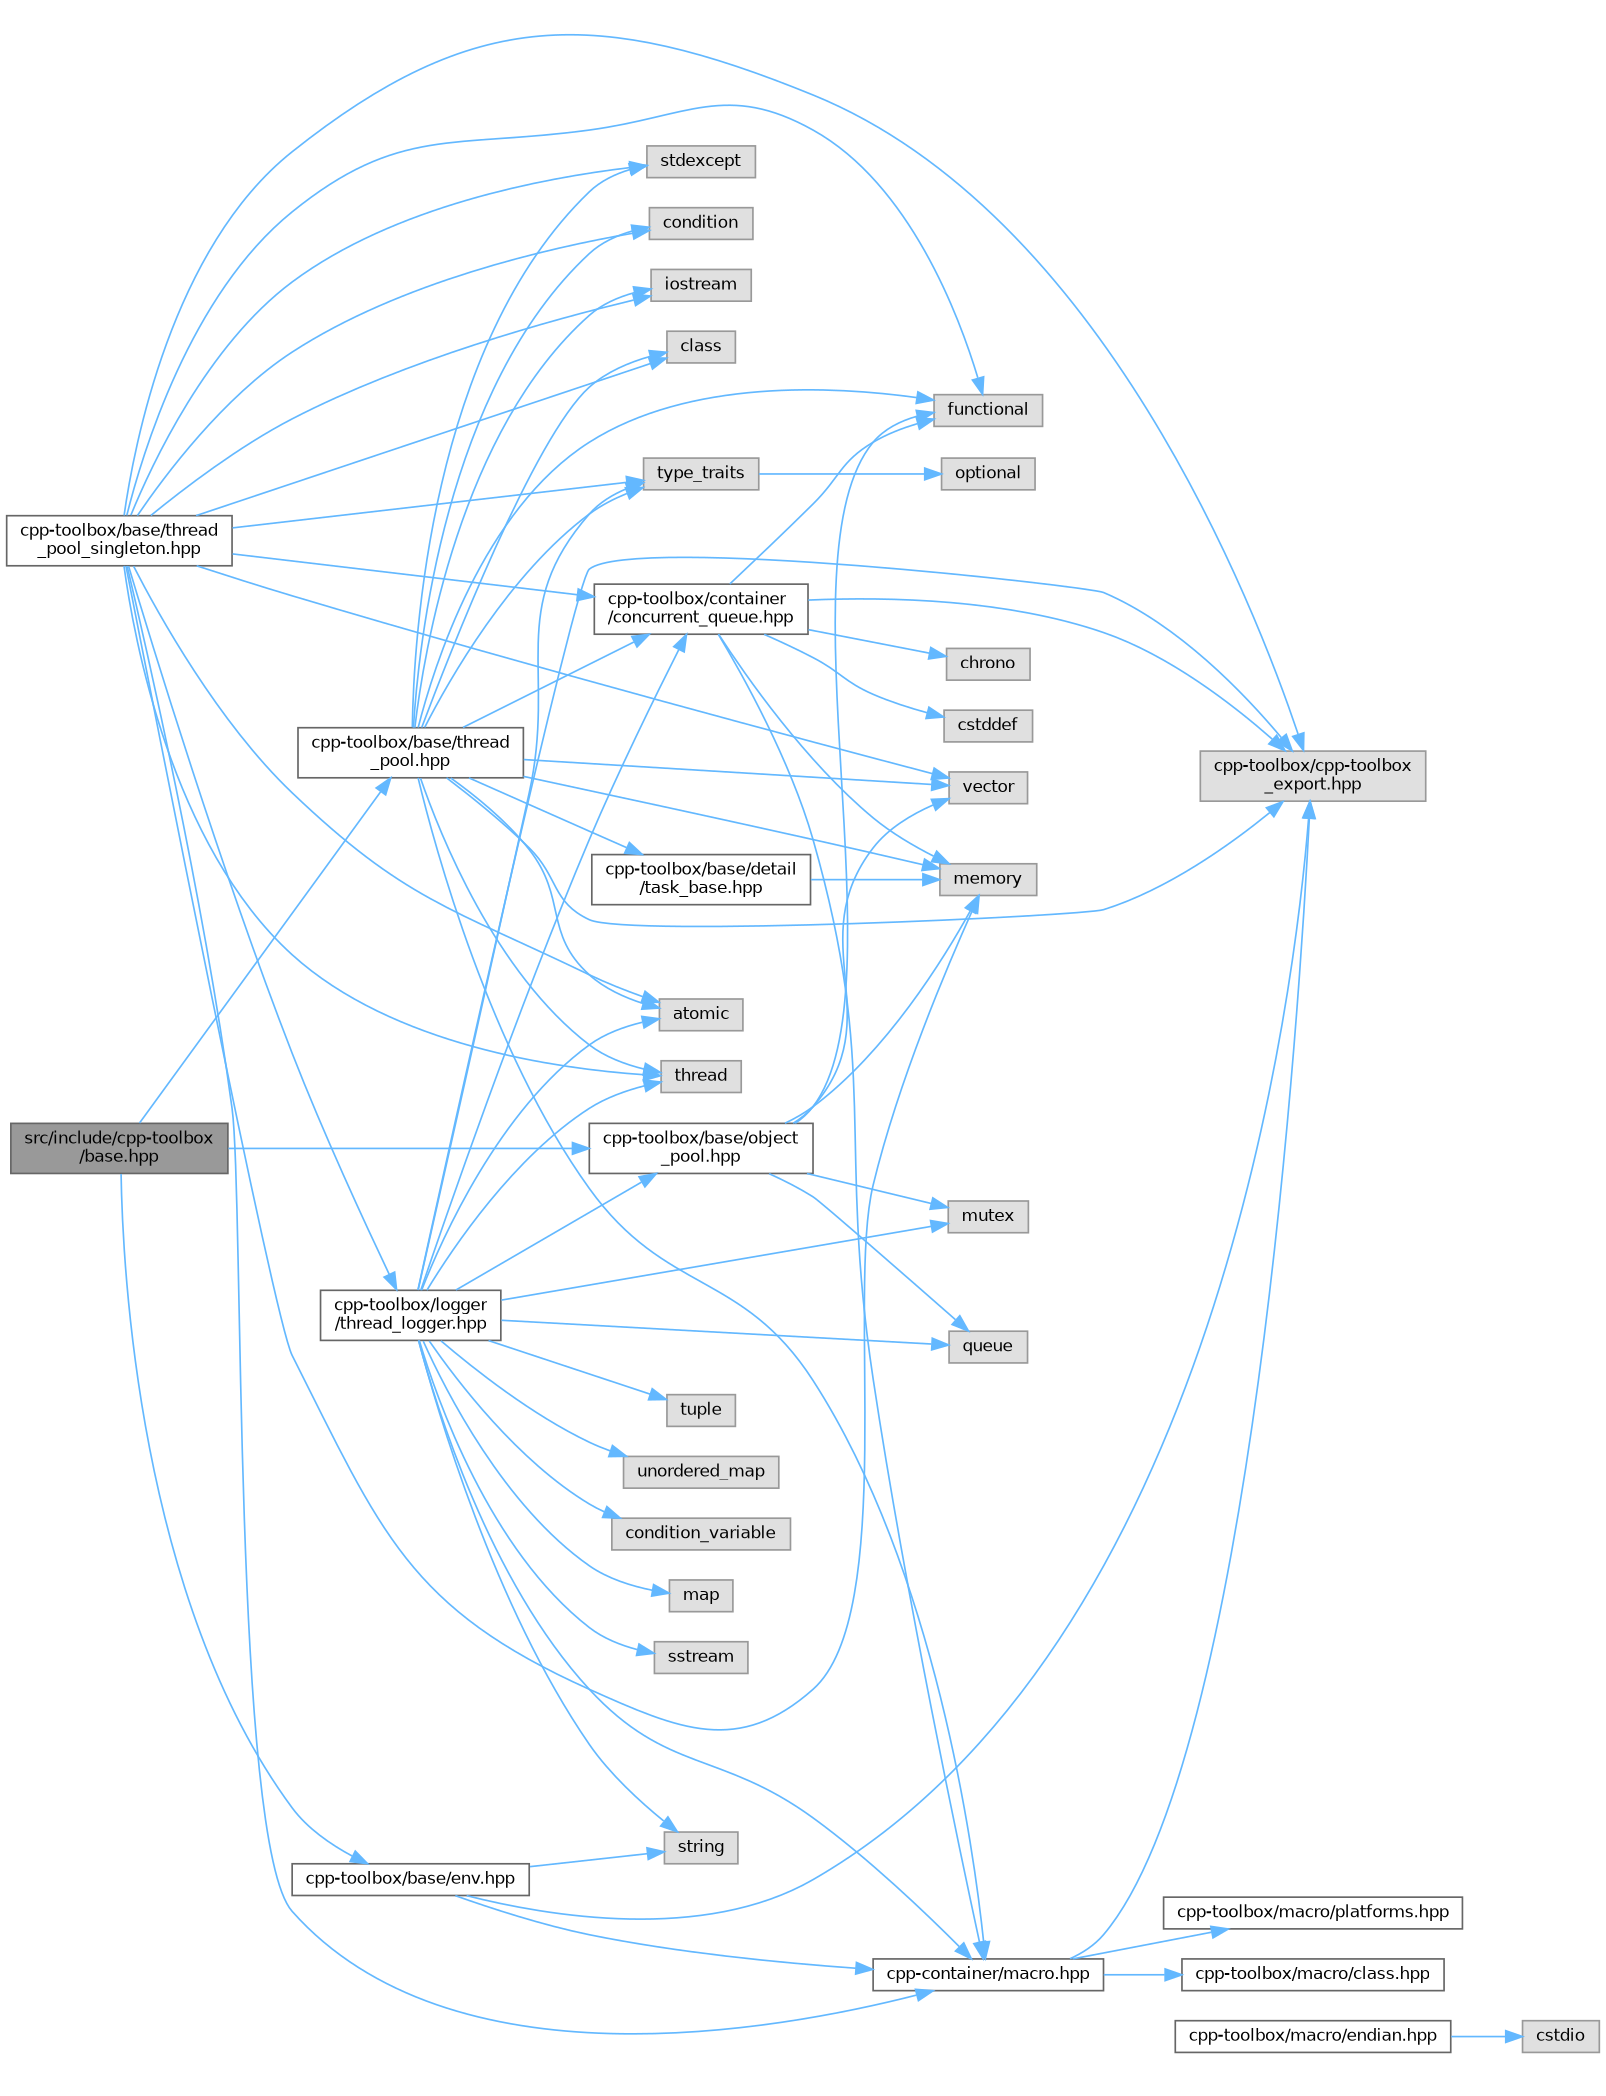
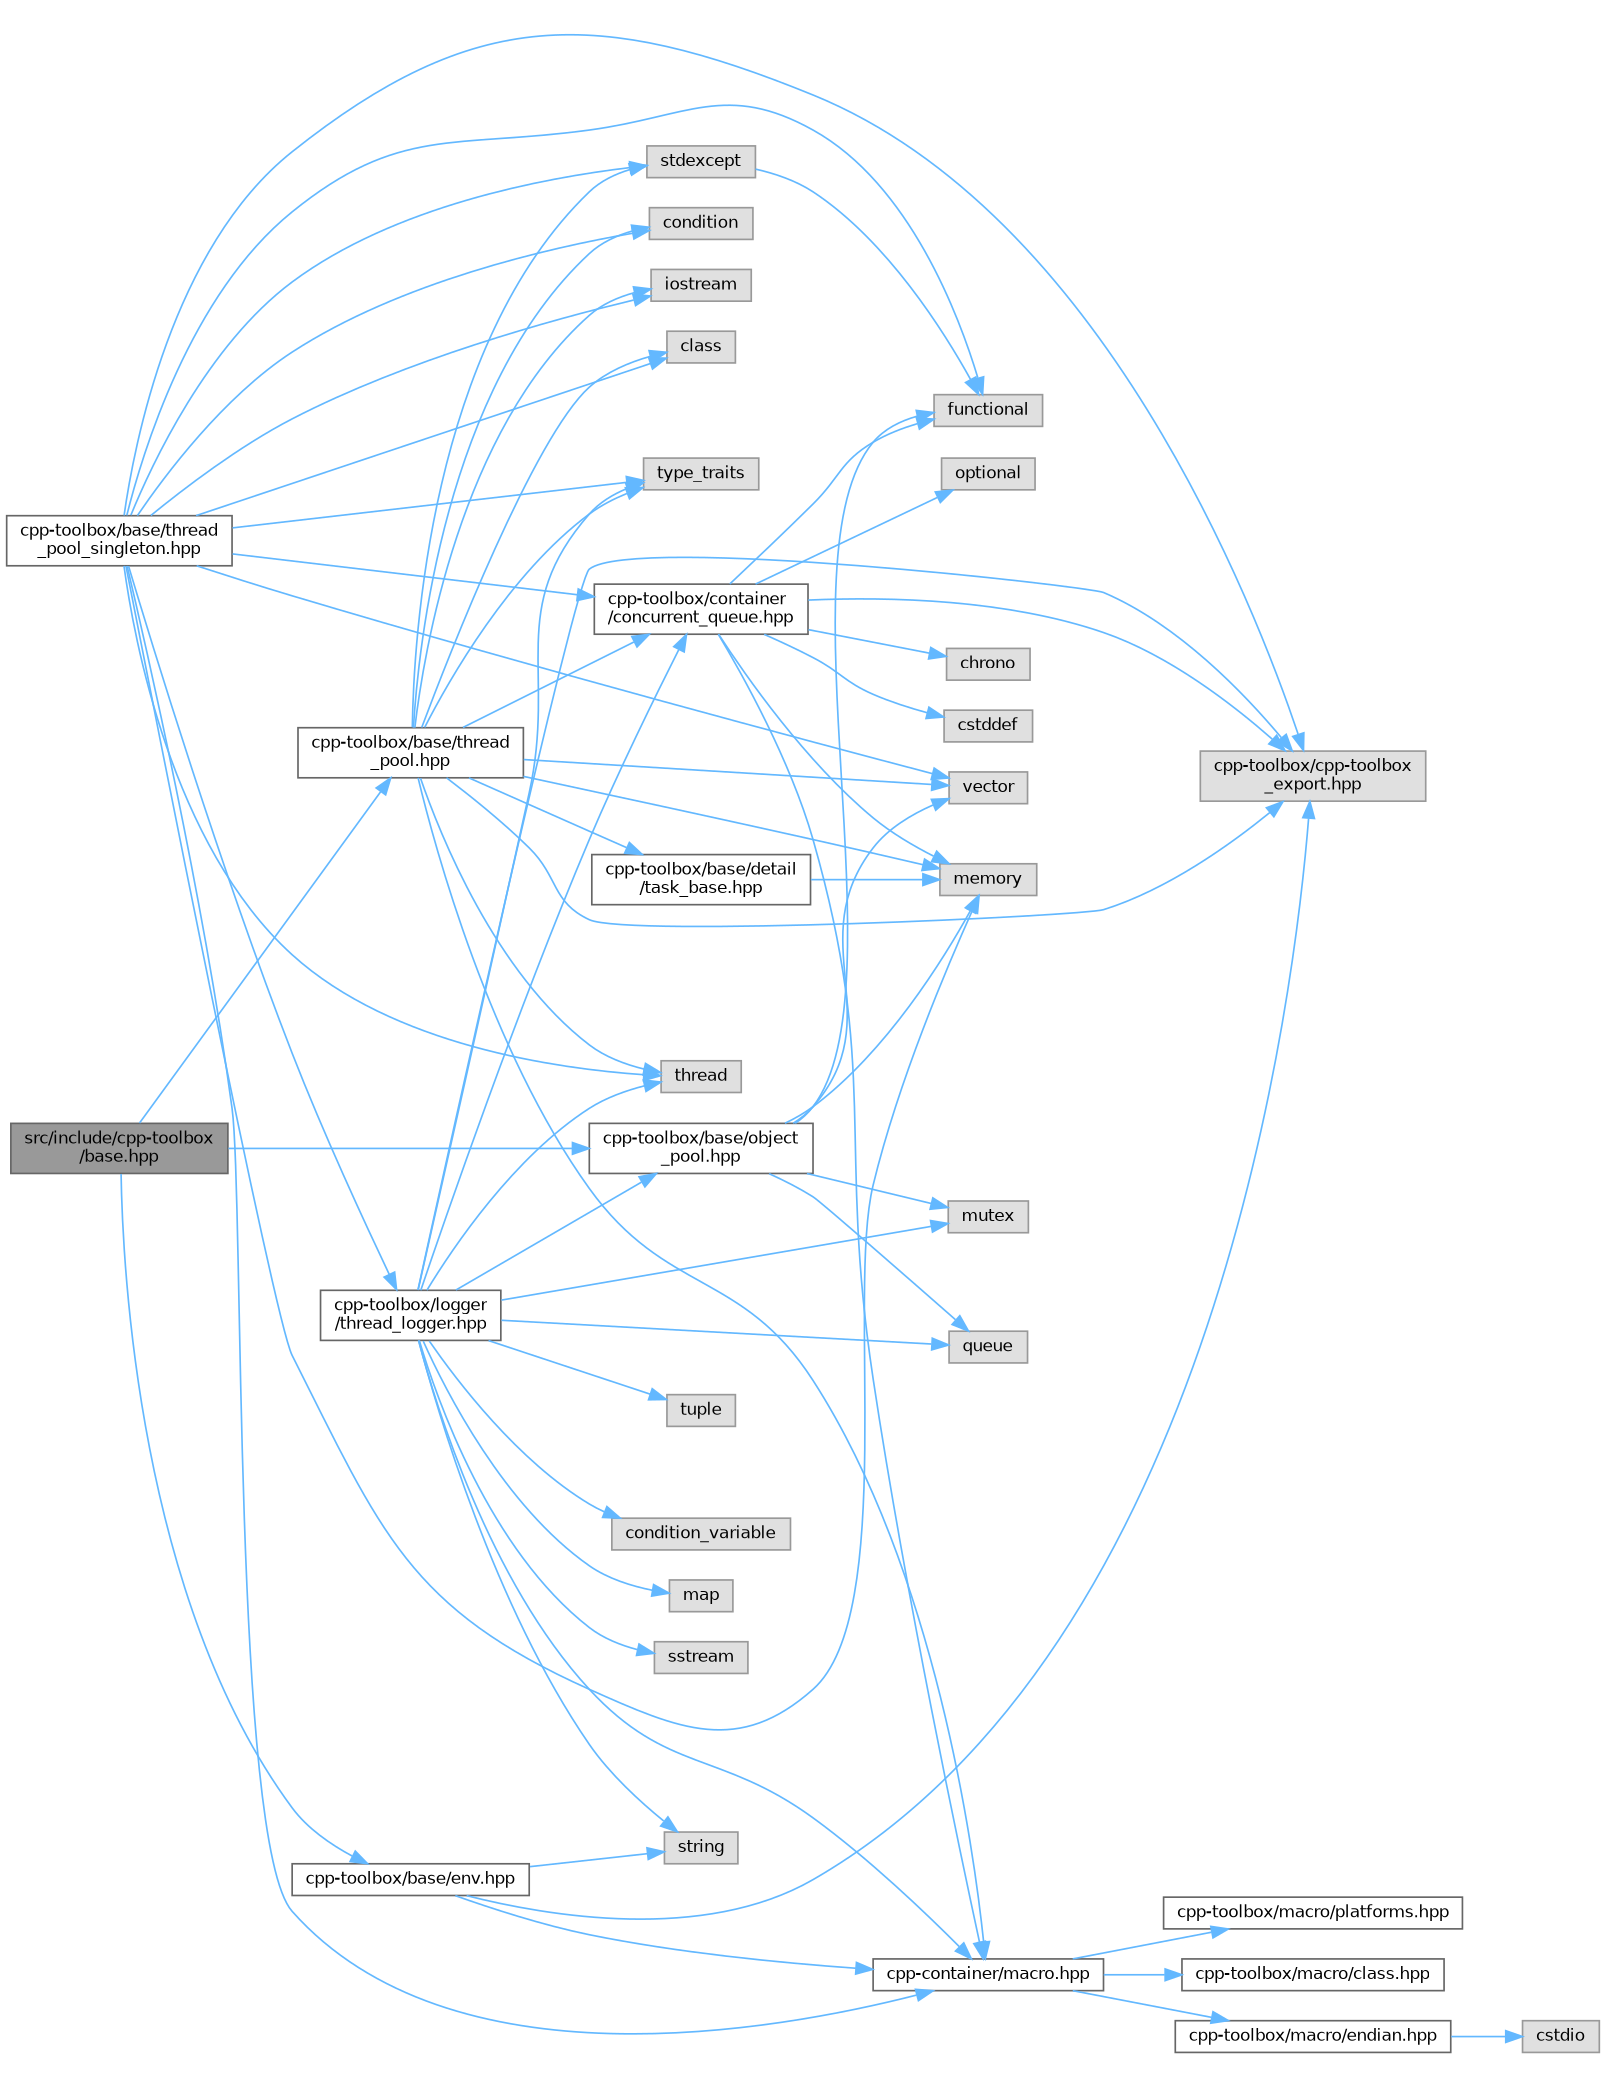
(588, 443) -> (882, 253)
(825, 474) -> (856, 536)
(701, 1015) -> none
(1254, 1409) -> (1142, 2004)
(701, 1472) -> none
